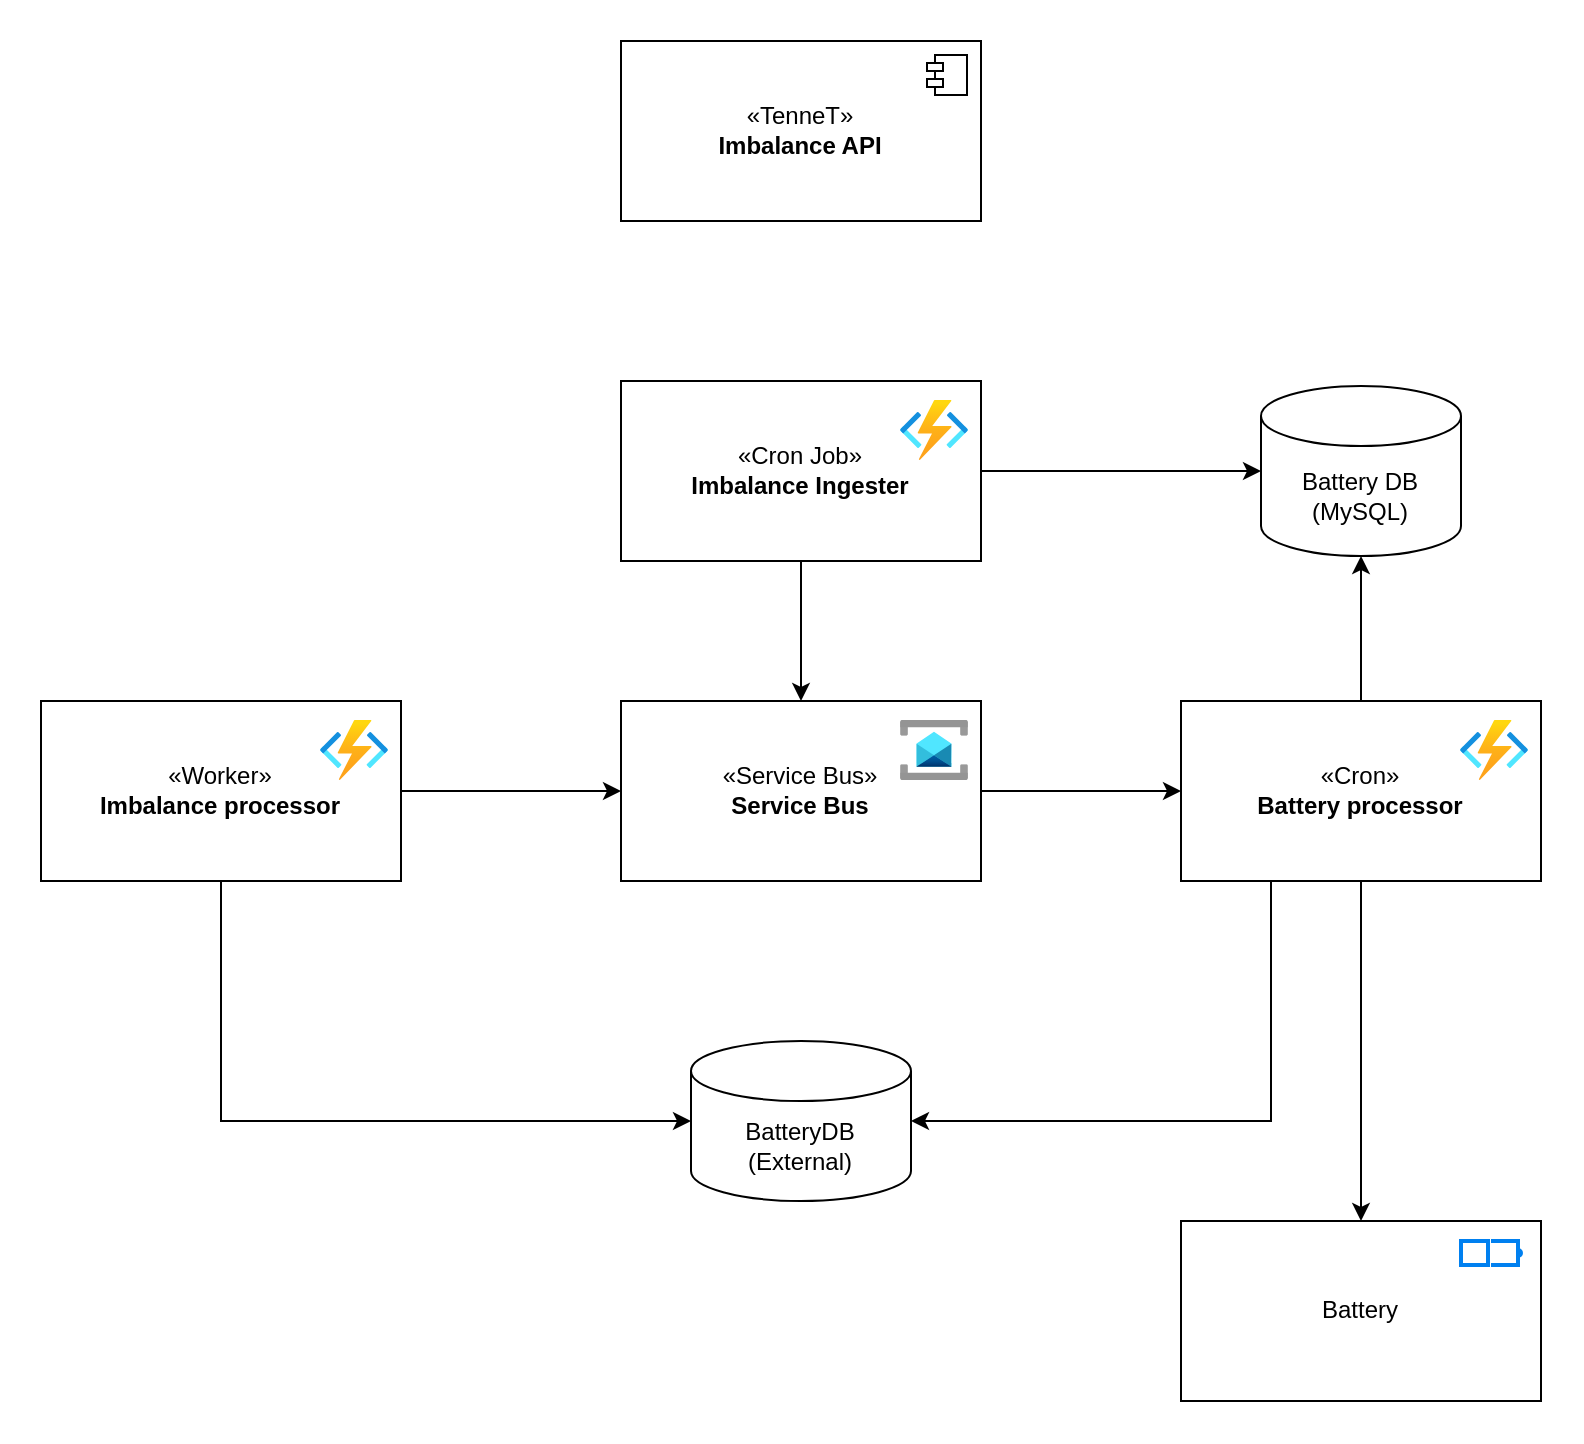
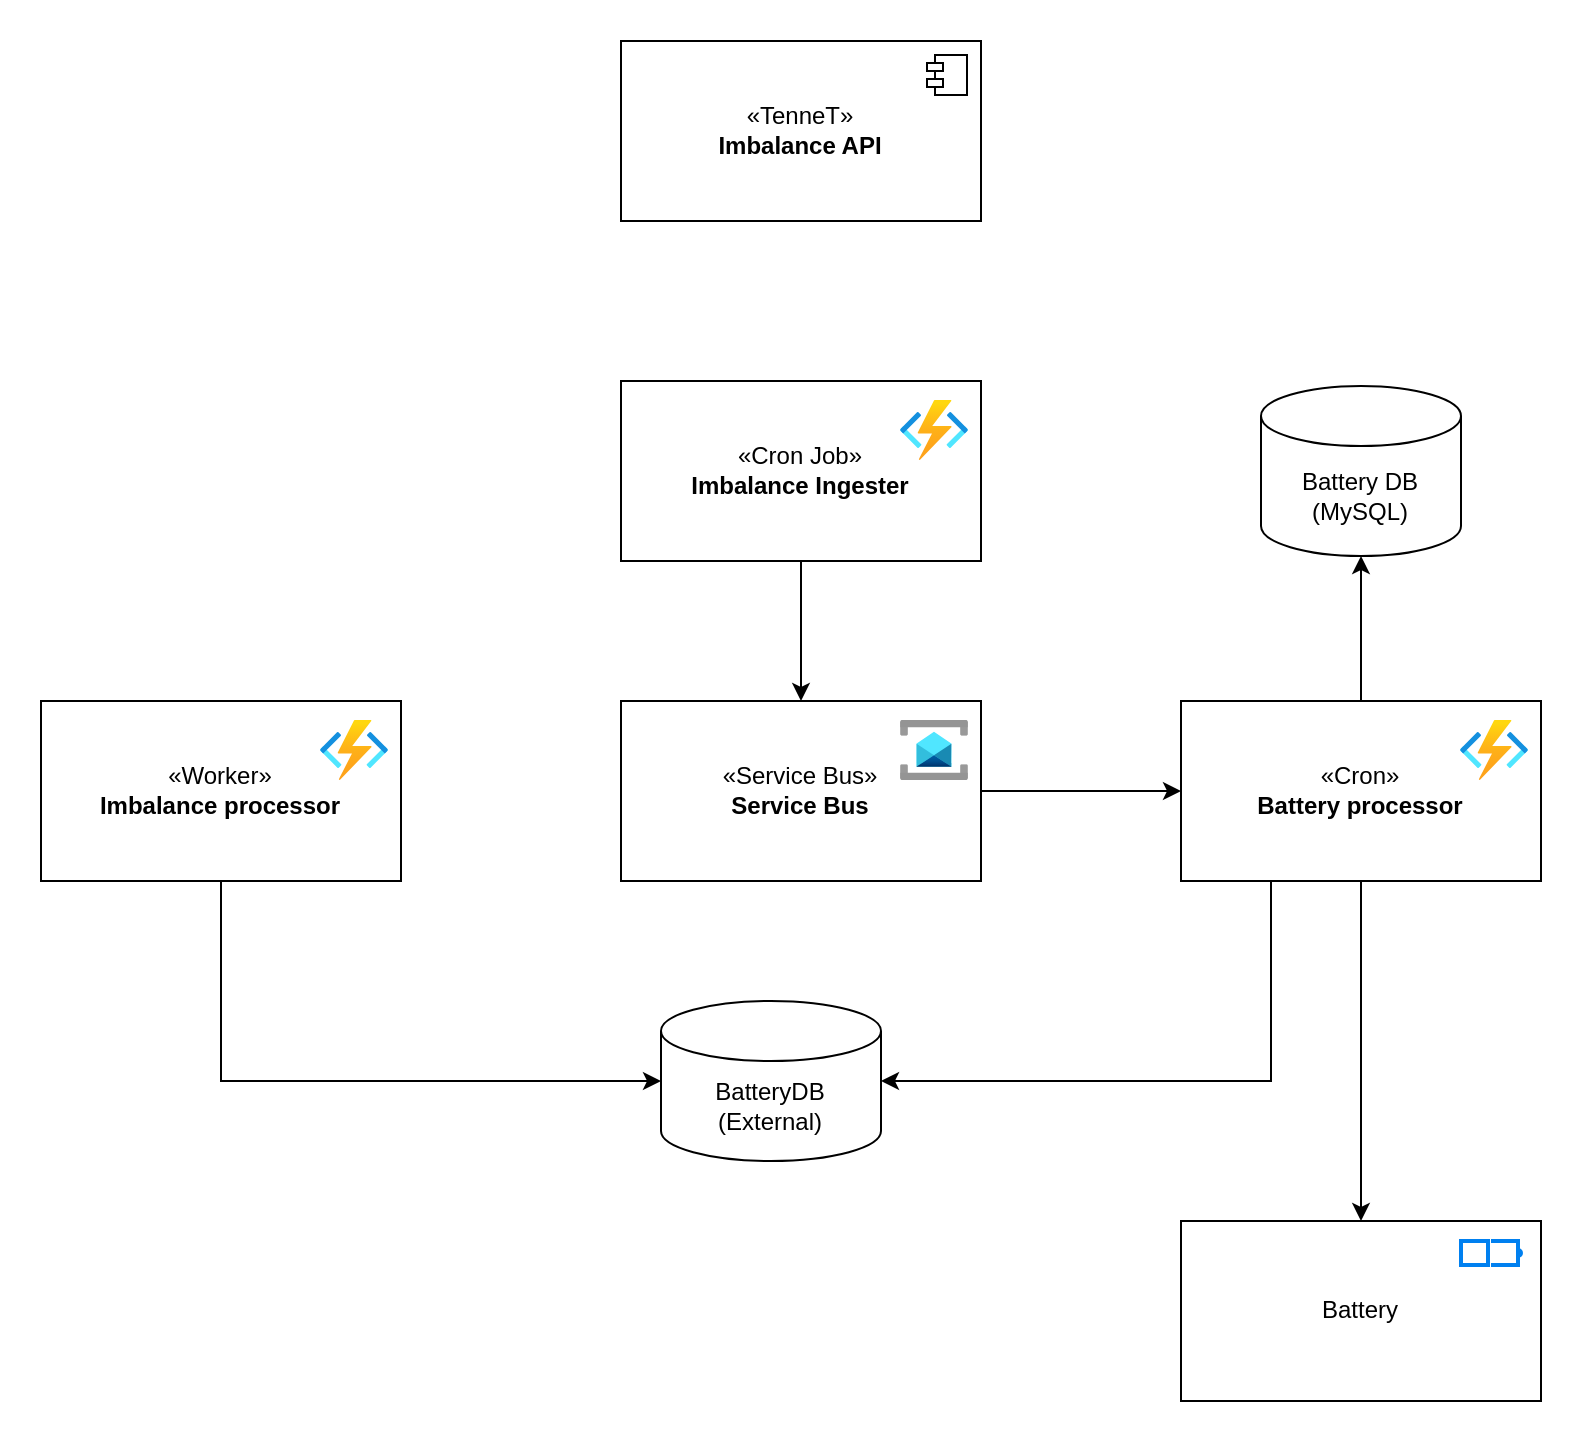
(1114, 471) -> none
(504, 791) -> none
(801, 1121) -> (771, 1081)
